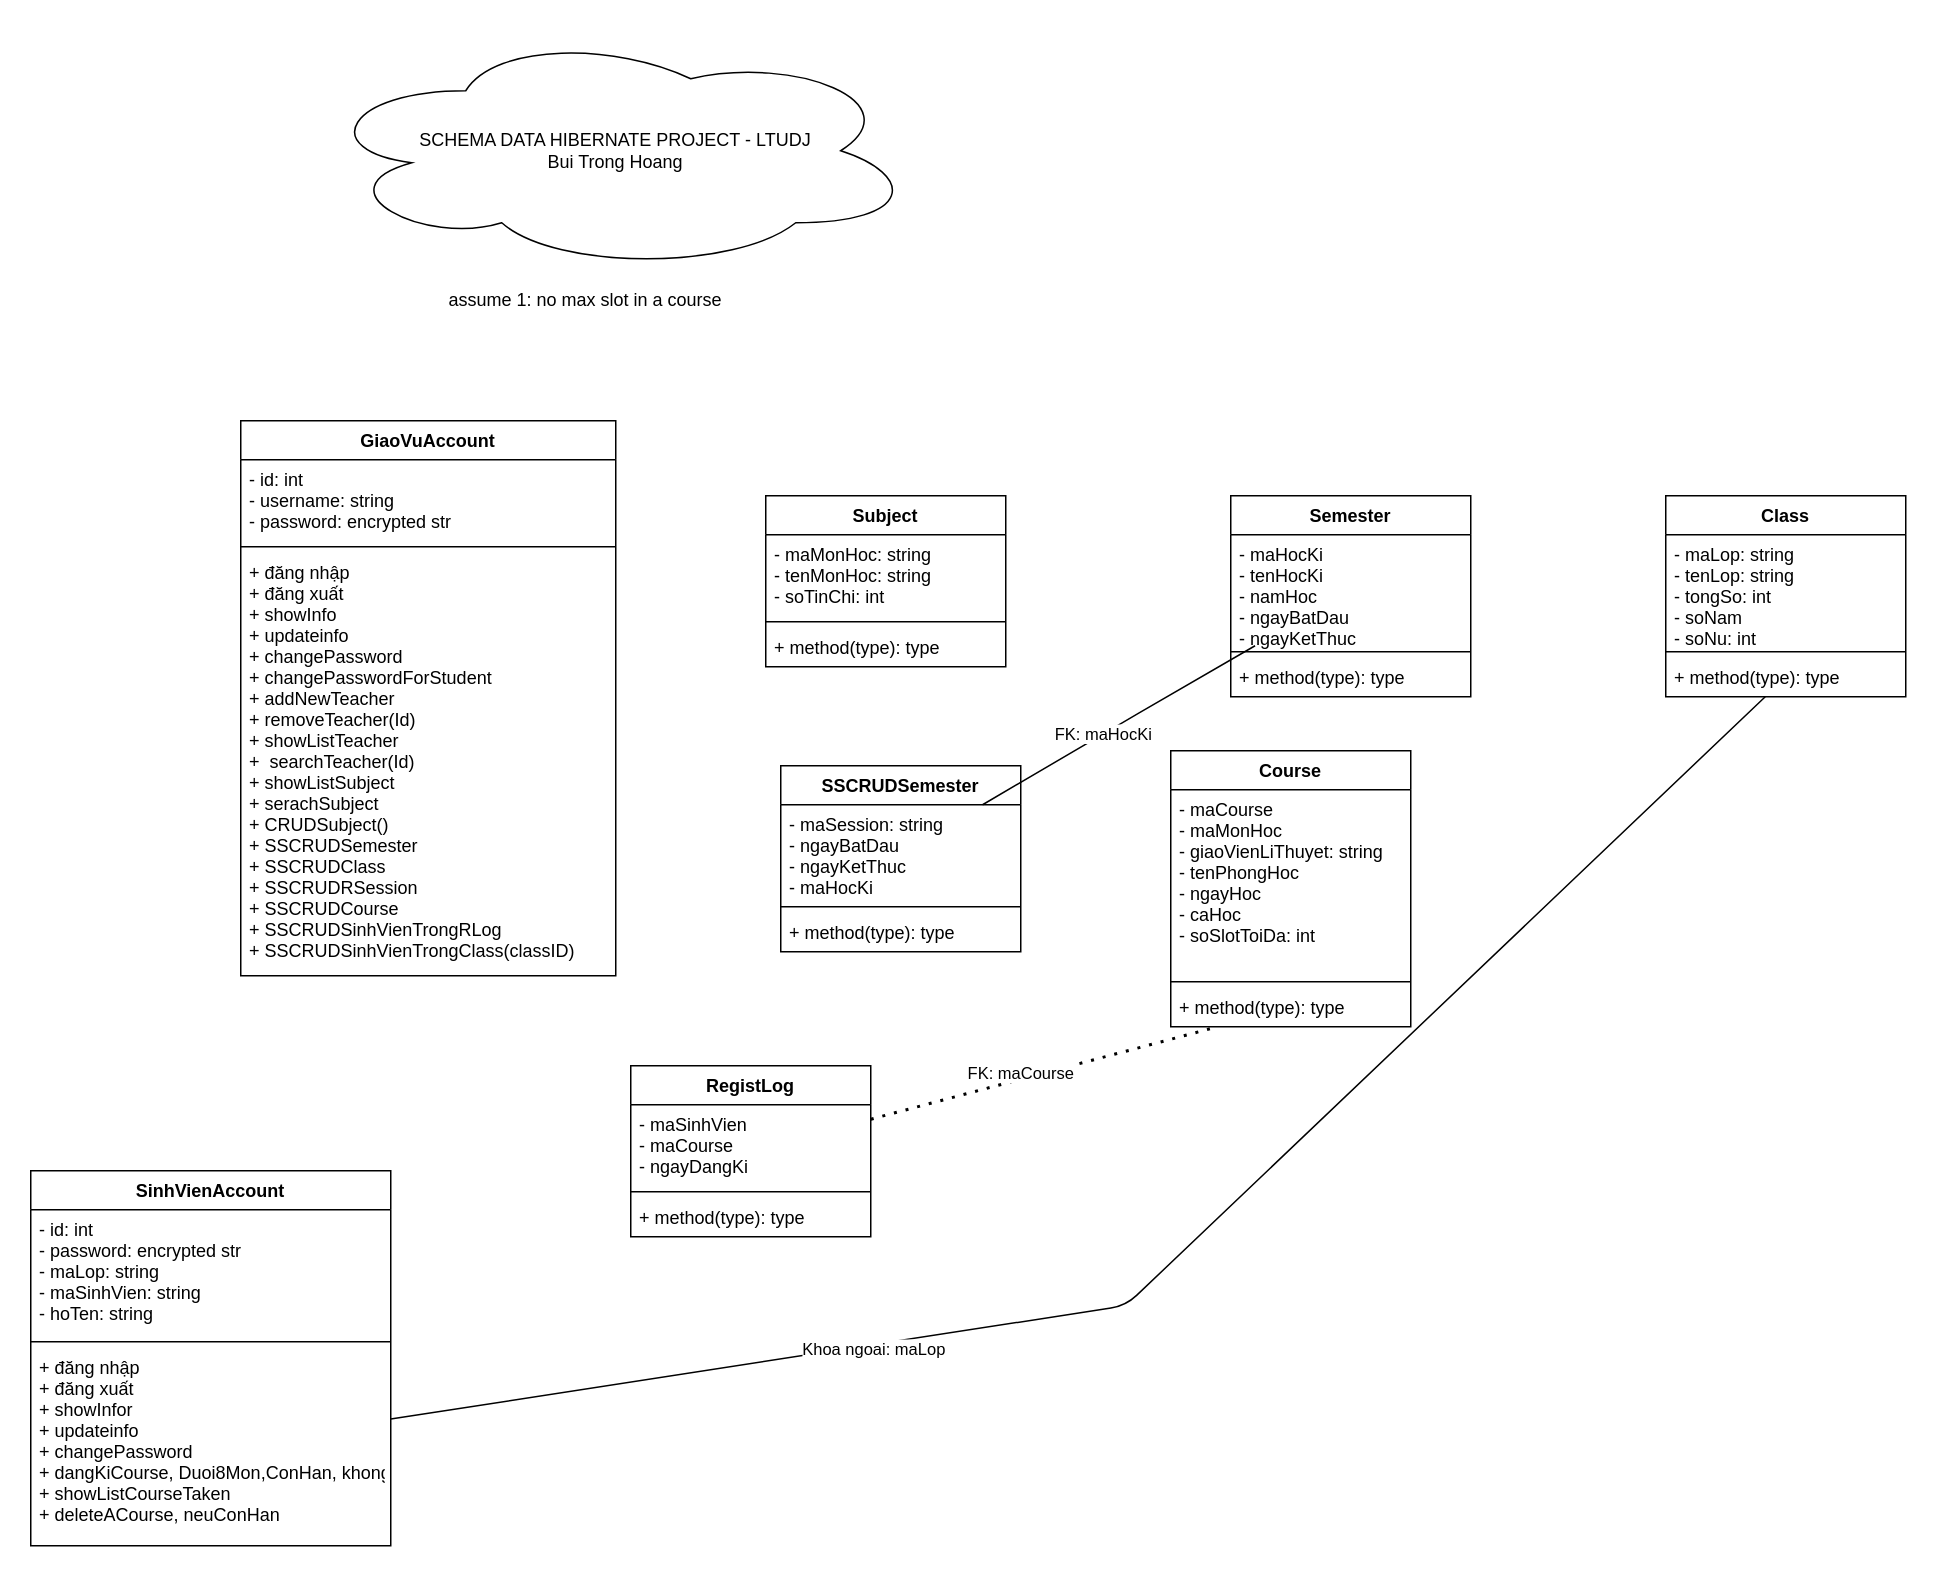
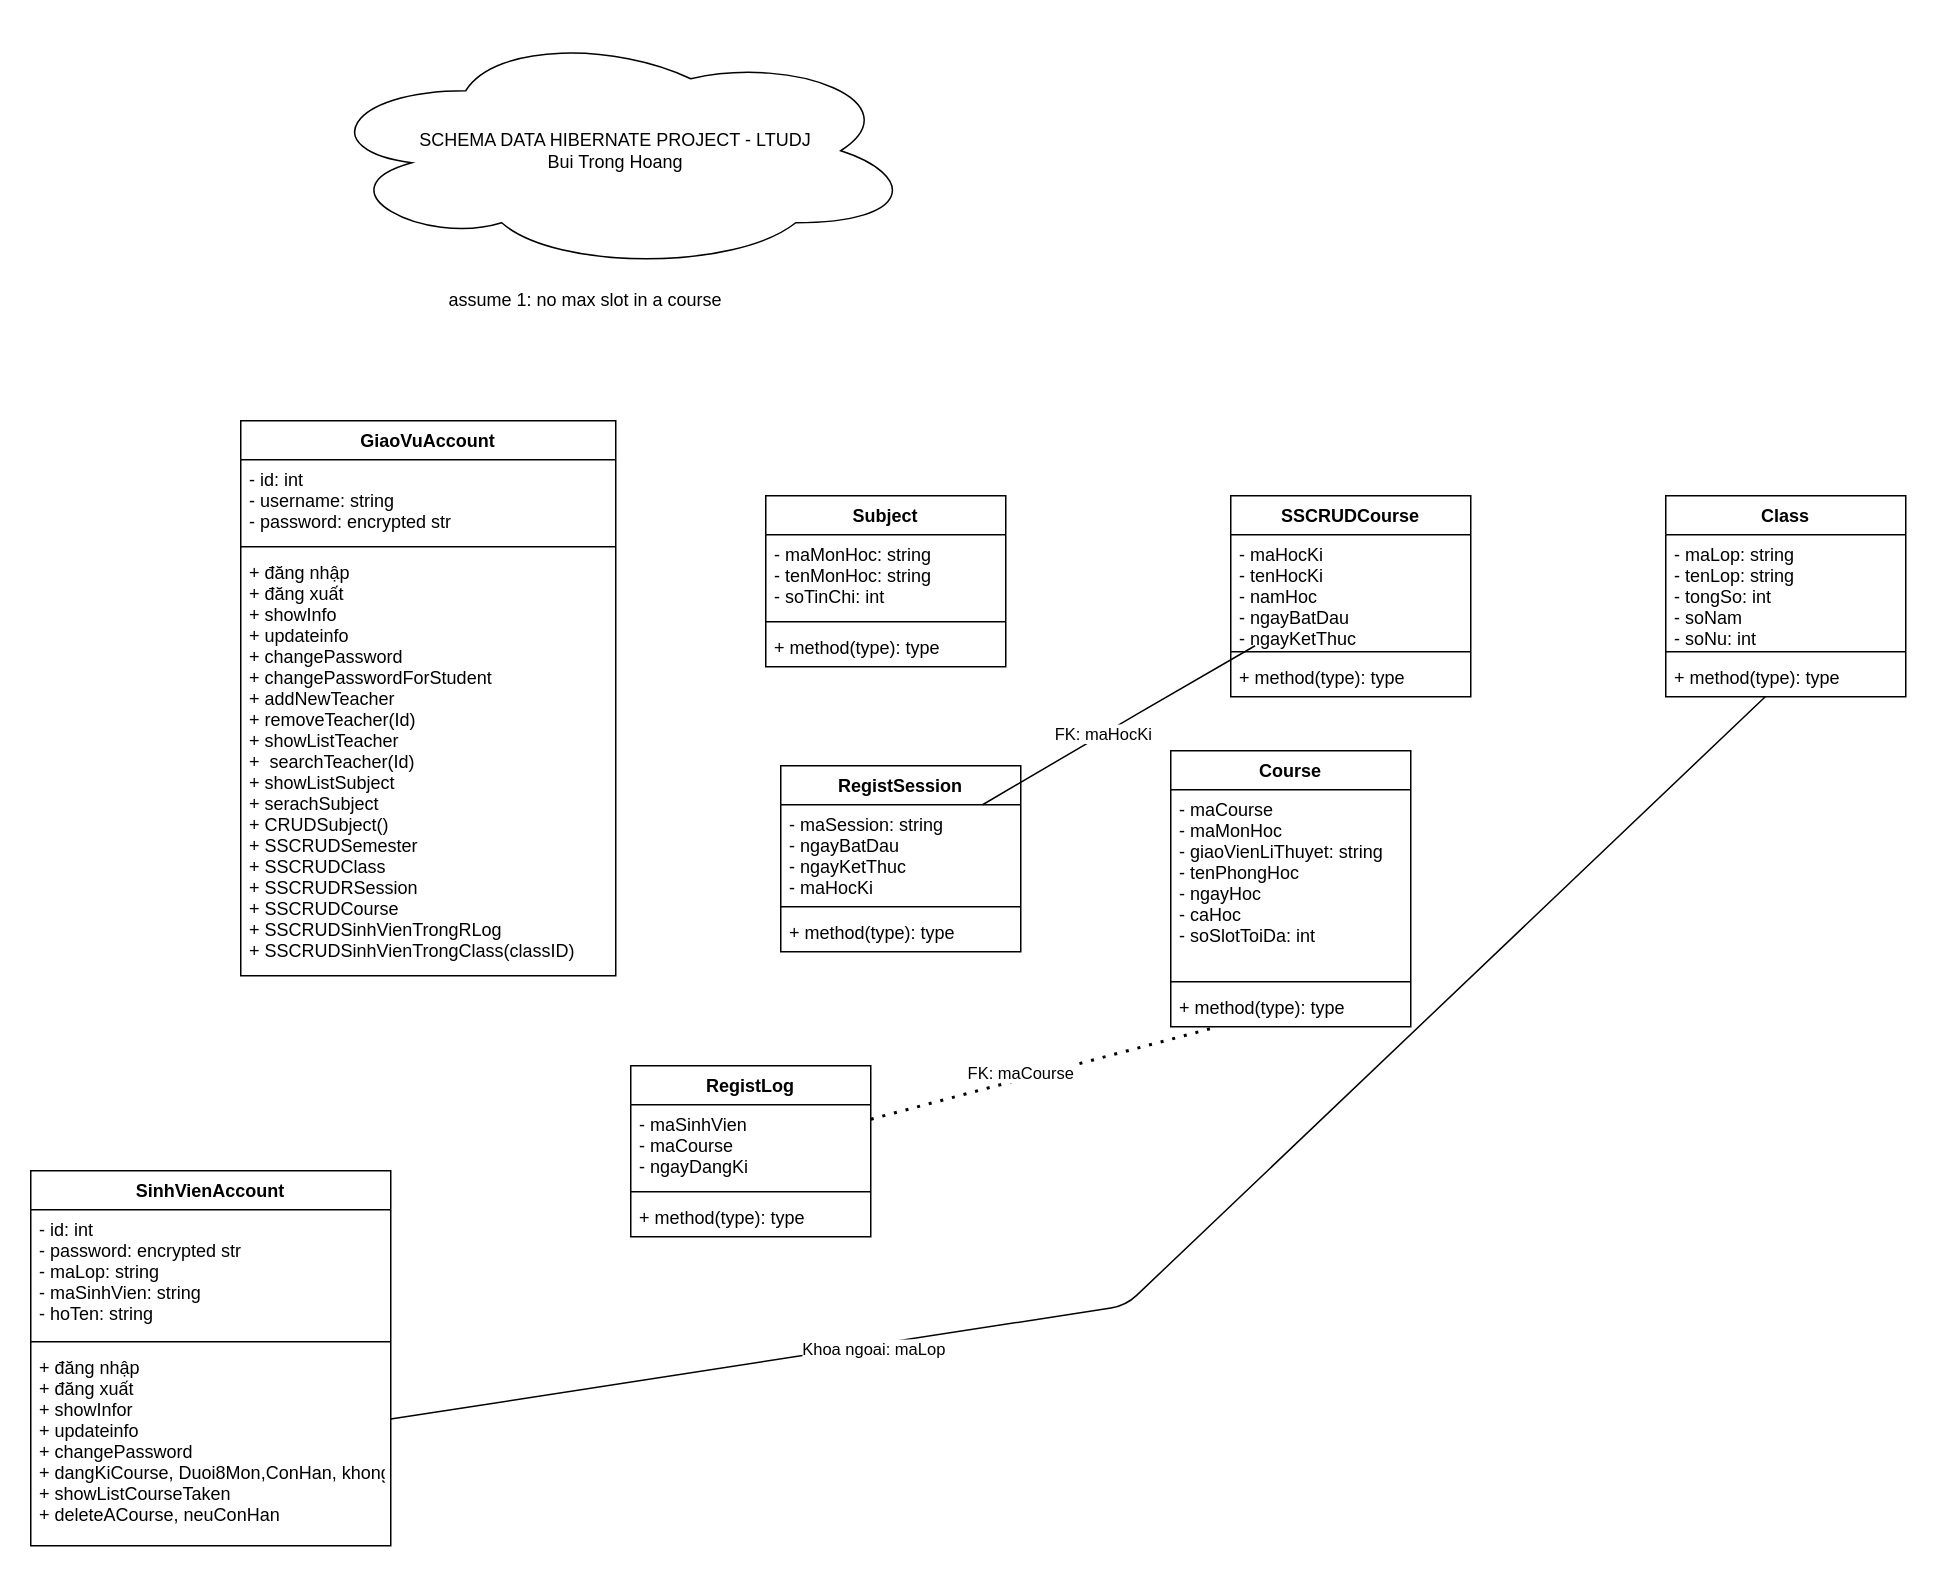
(1350, 516) -> (1350, 516)
(900, 786) -> (900, 786)
